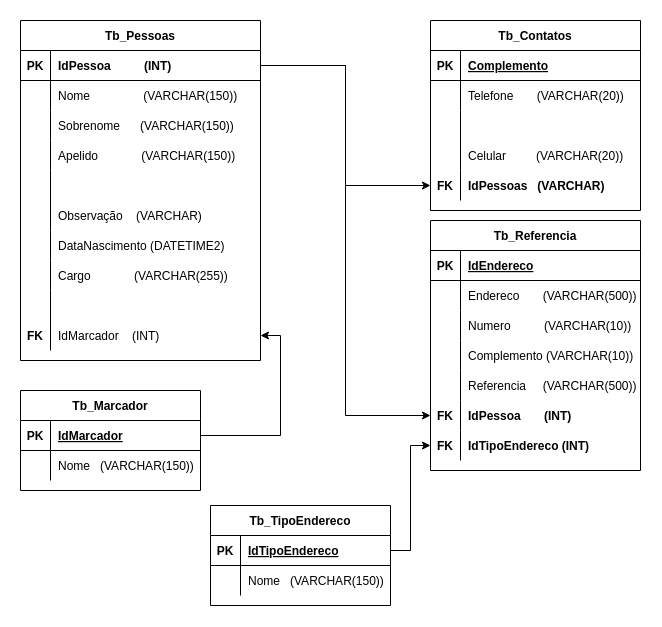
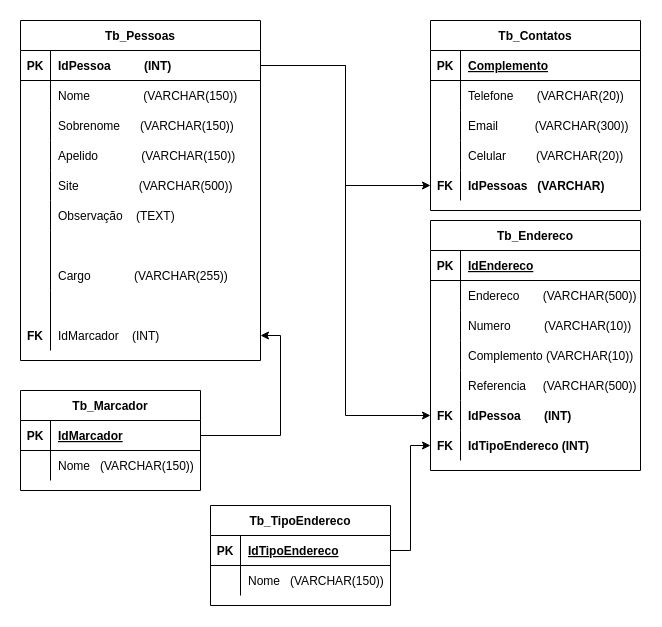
none -> (551, 126)
none -> (156, 186)
(132, 216) -> (122, 216)
(535, 236) -> (535, 236)
(156, 246) -> none
